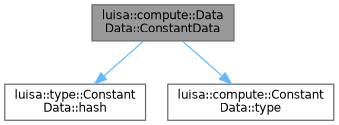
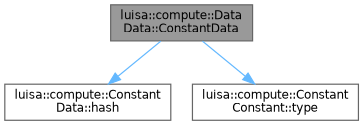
(75, 102) -> (88, 102)
(251, 102) -> (275, 102)
